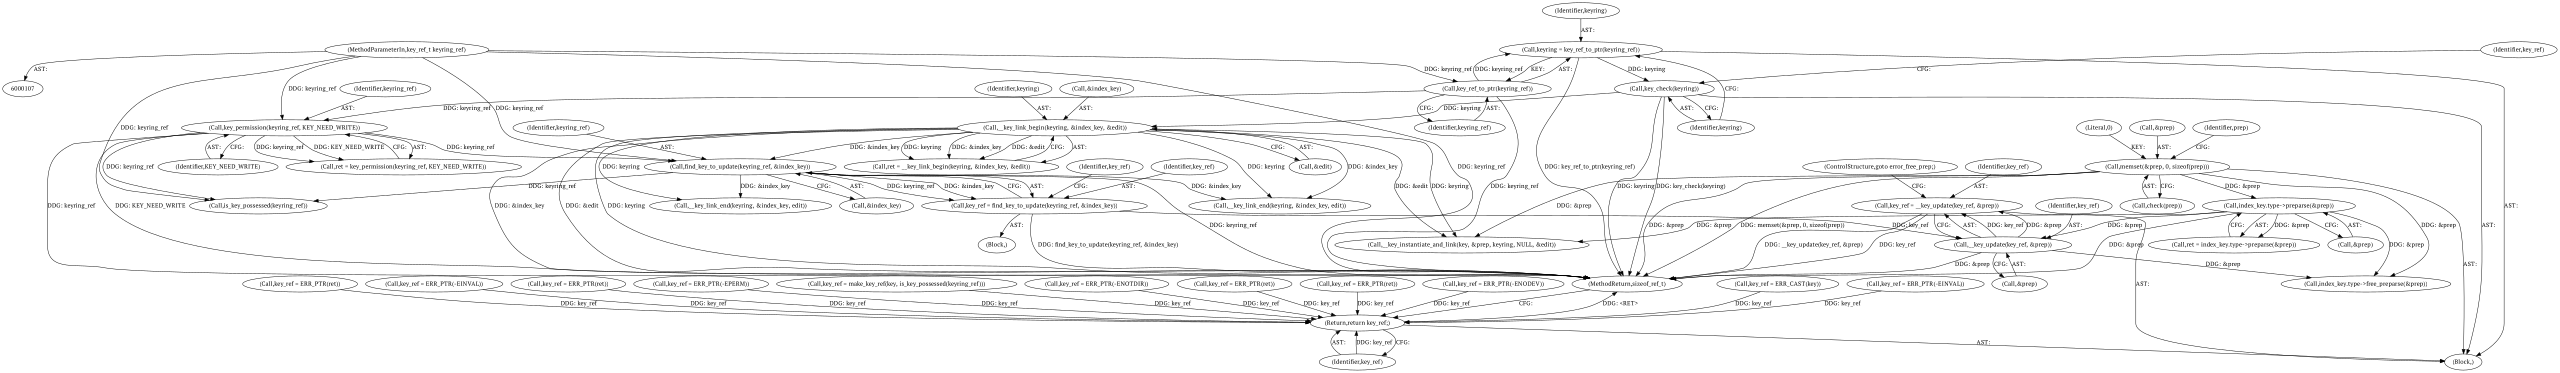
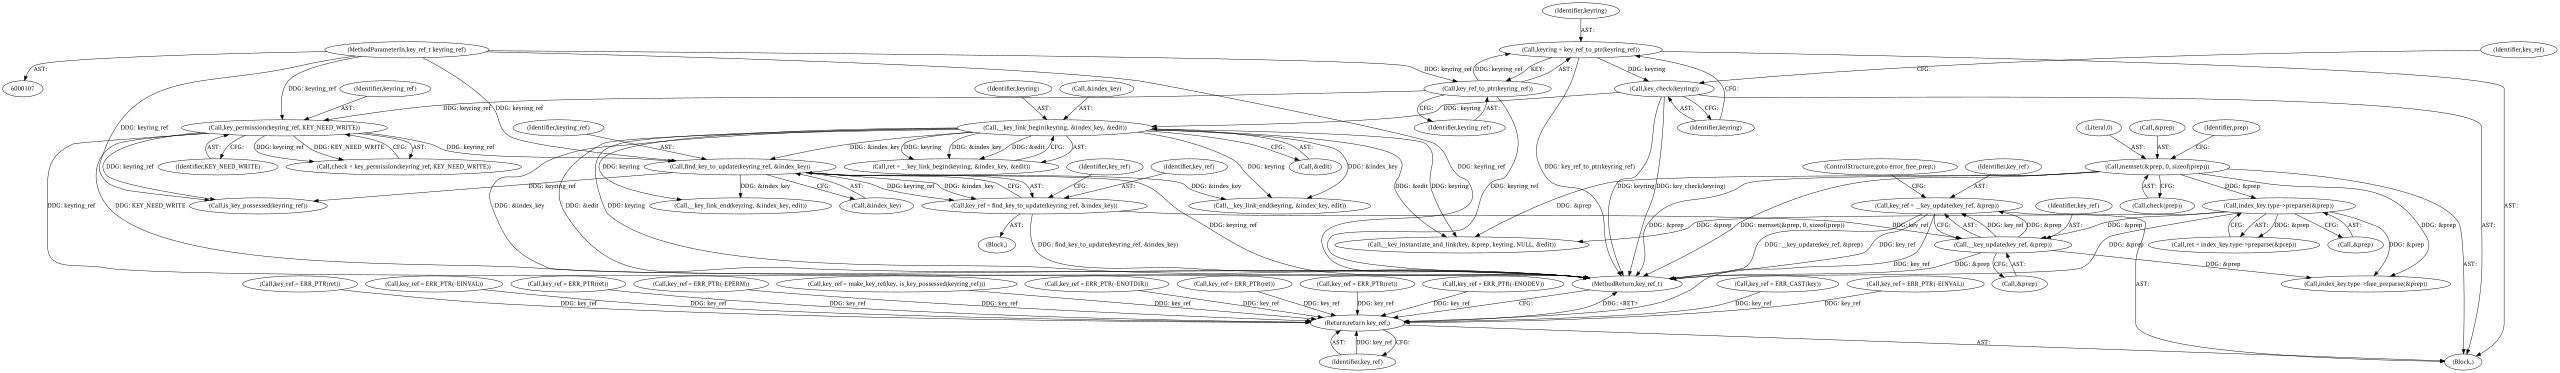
(2139, 147) -> (2139, 147)
(404, 167) -> (404, 167)
(1627, 284) -> (1627, 284)
none -> (1686, 292)
